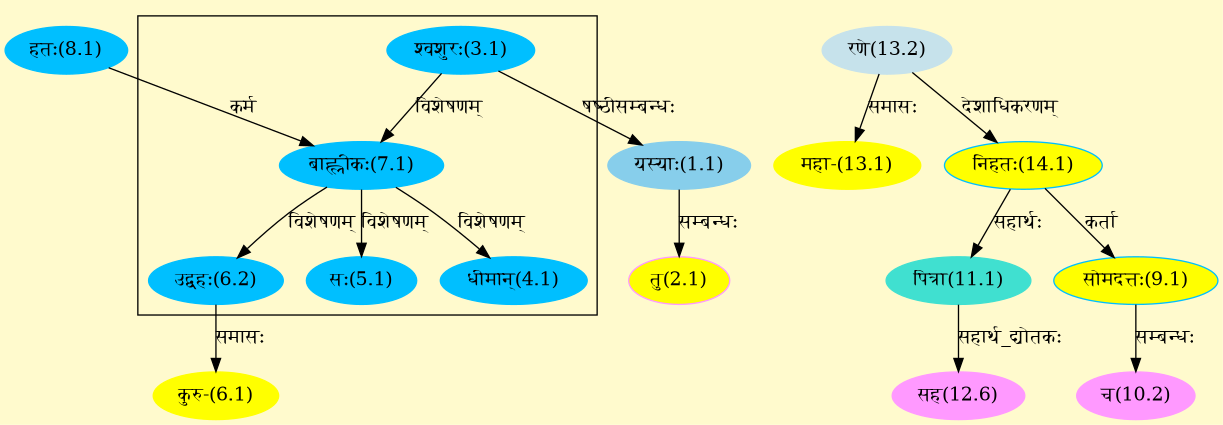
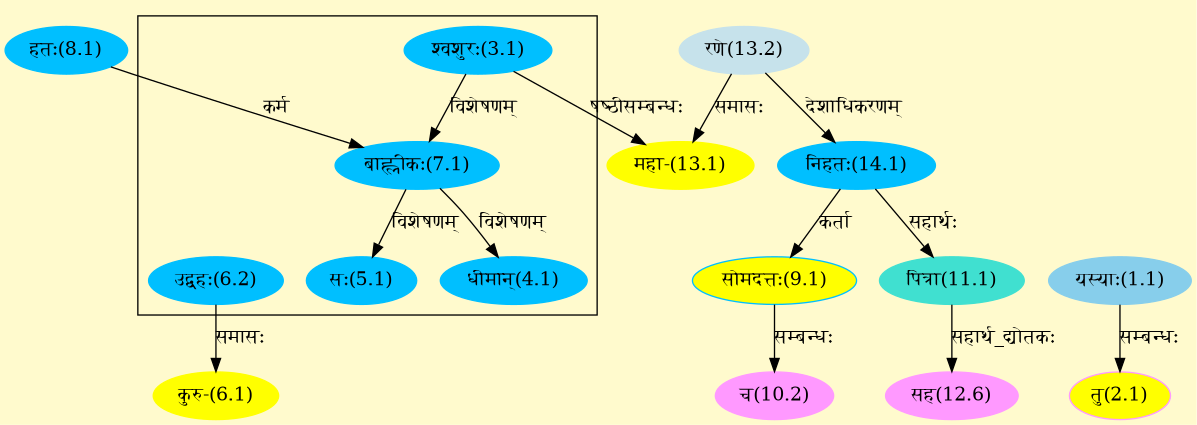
(564, 105) -> (573, 105)
(1023, 165) -> (857, 165)
(285, 216) -> none
